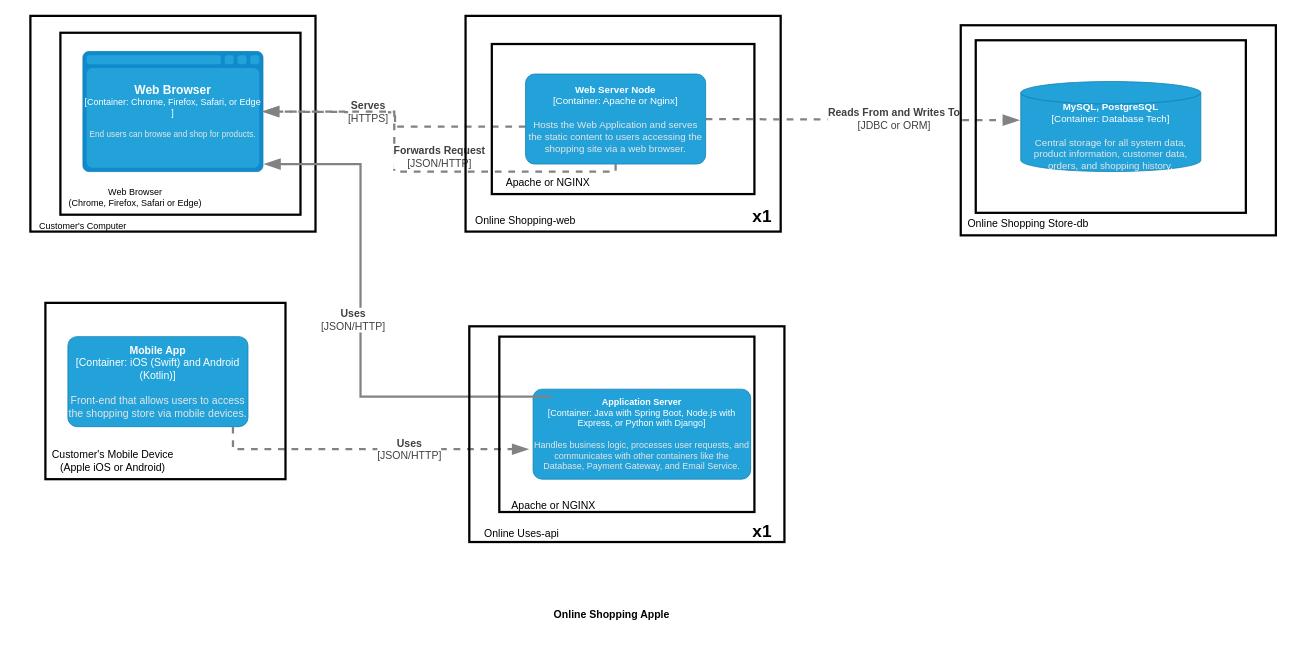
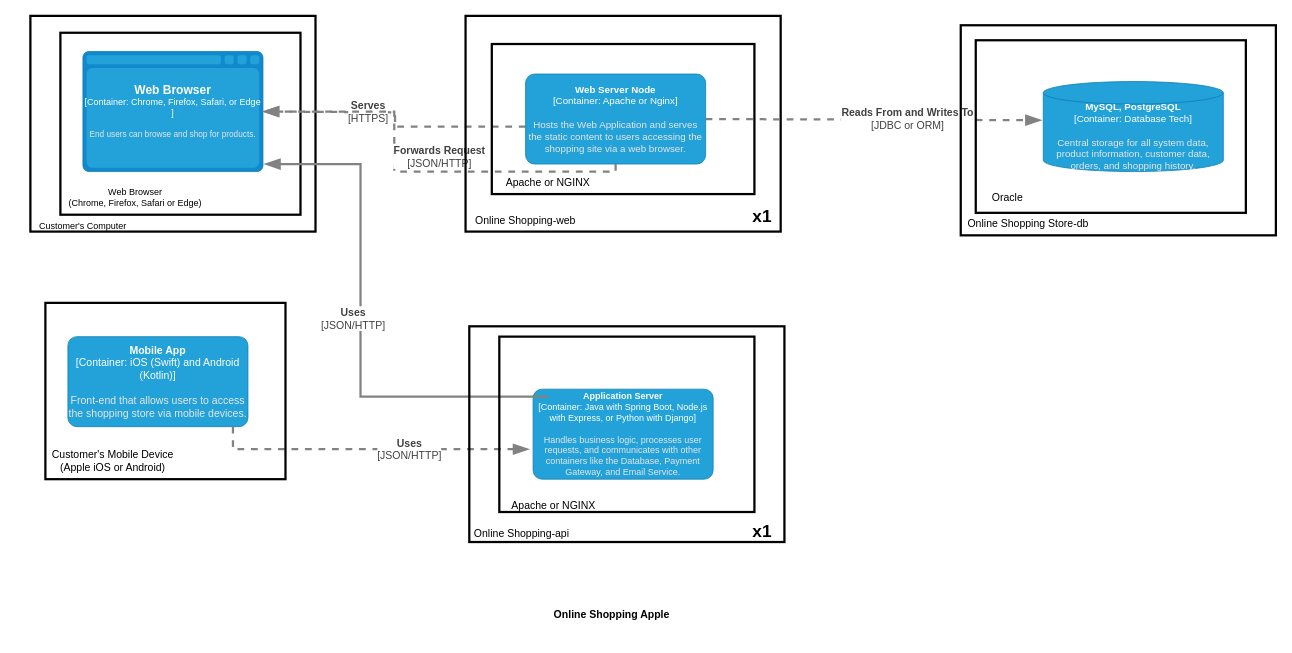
(1110, 126) -> (1133, 126)
none -> (1007, 198)
(642, 434) -> (623, 434)
(522, 533) -> (522, 533)
